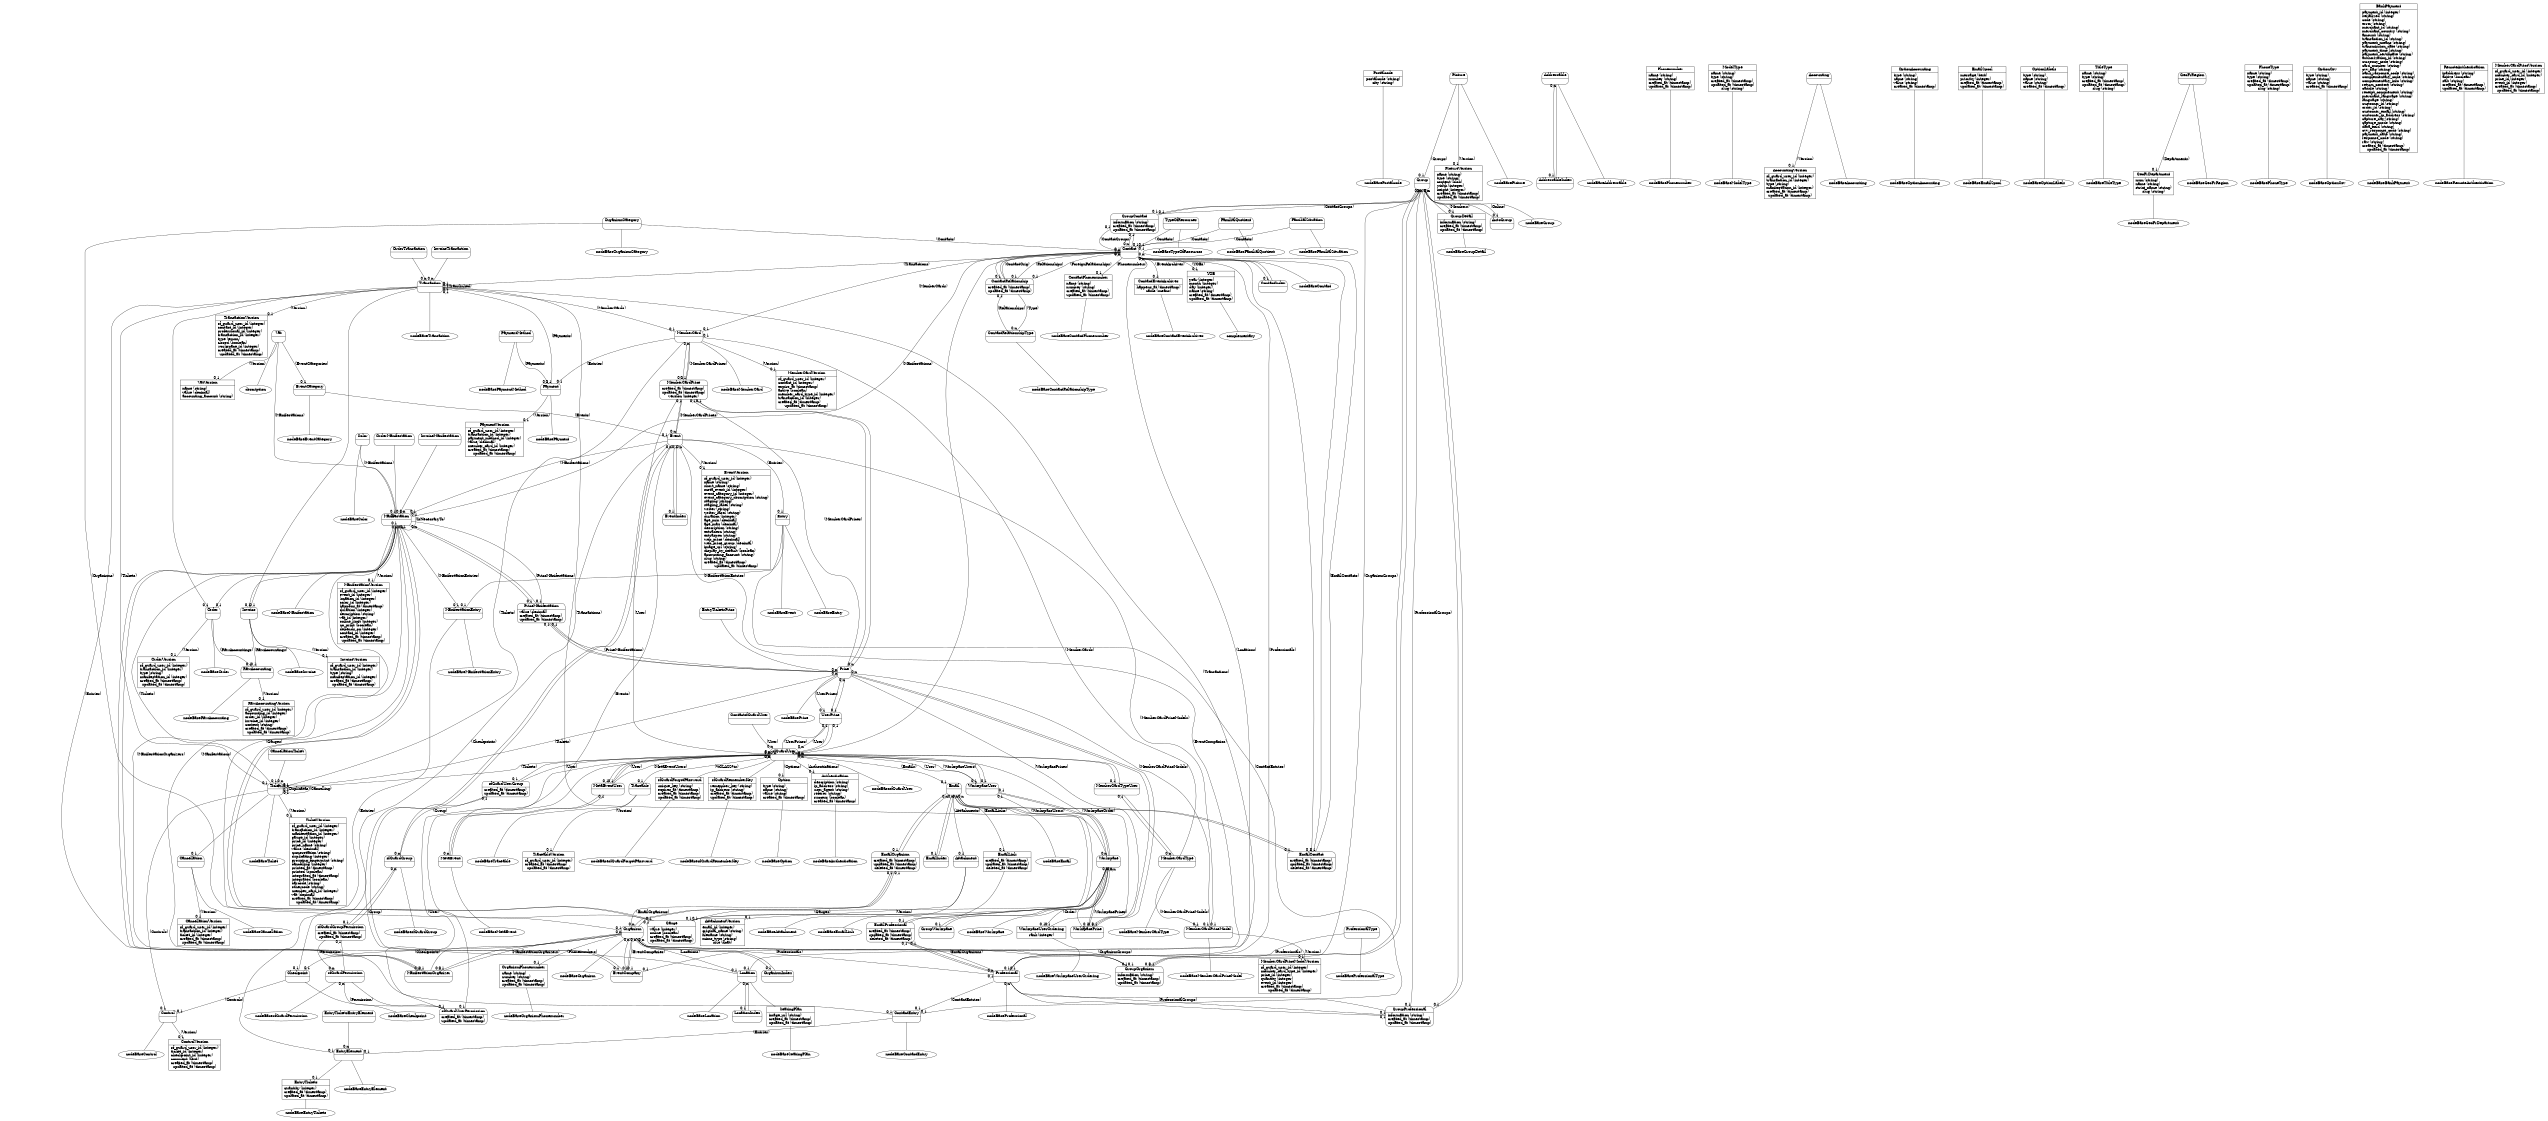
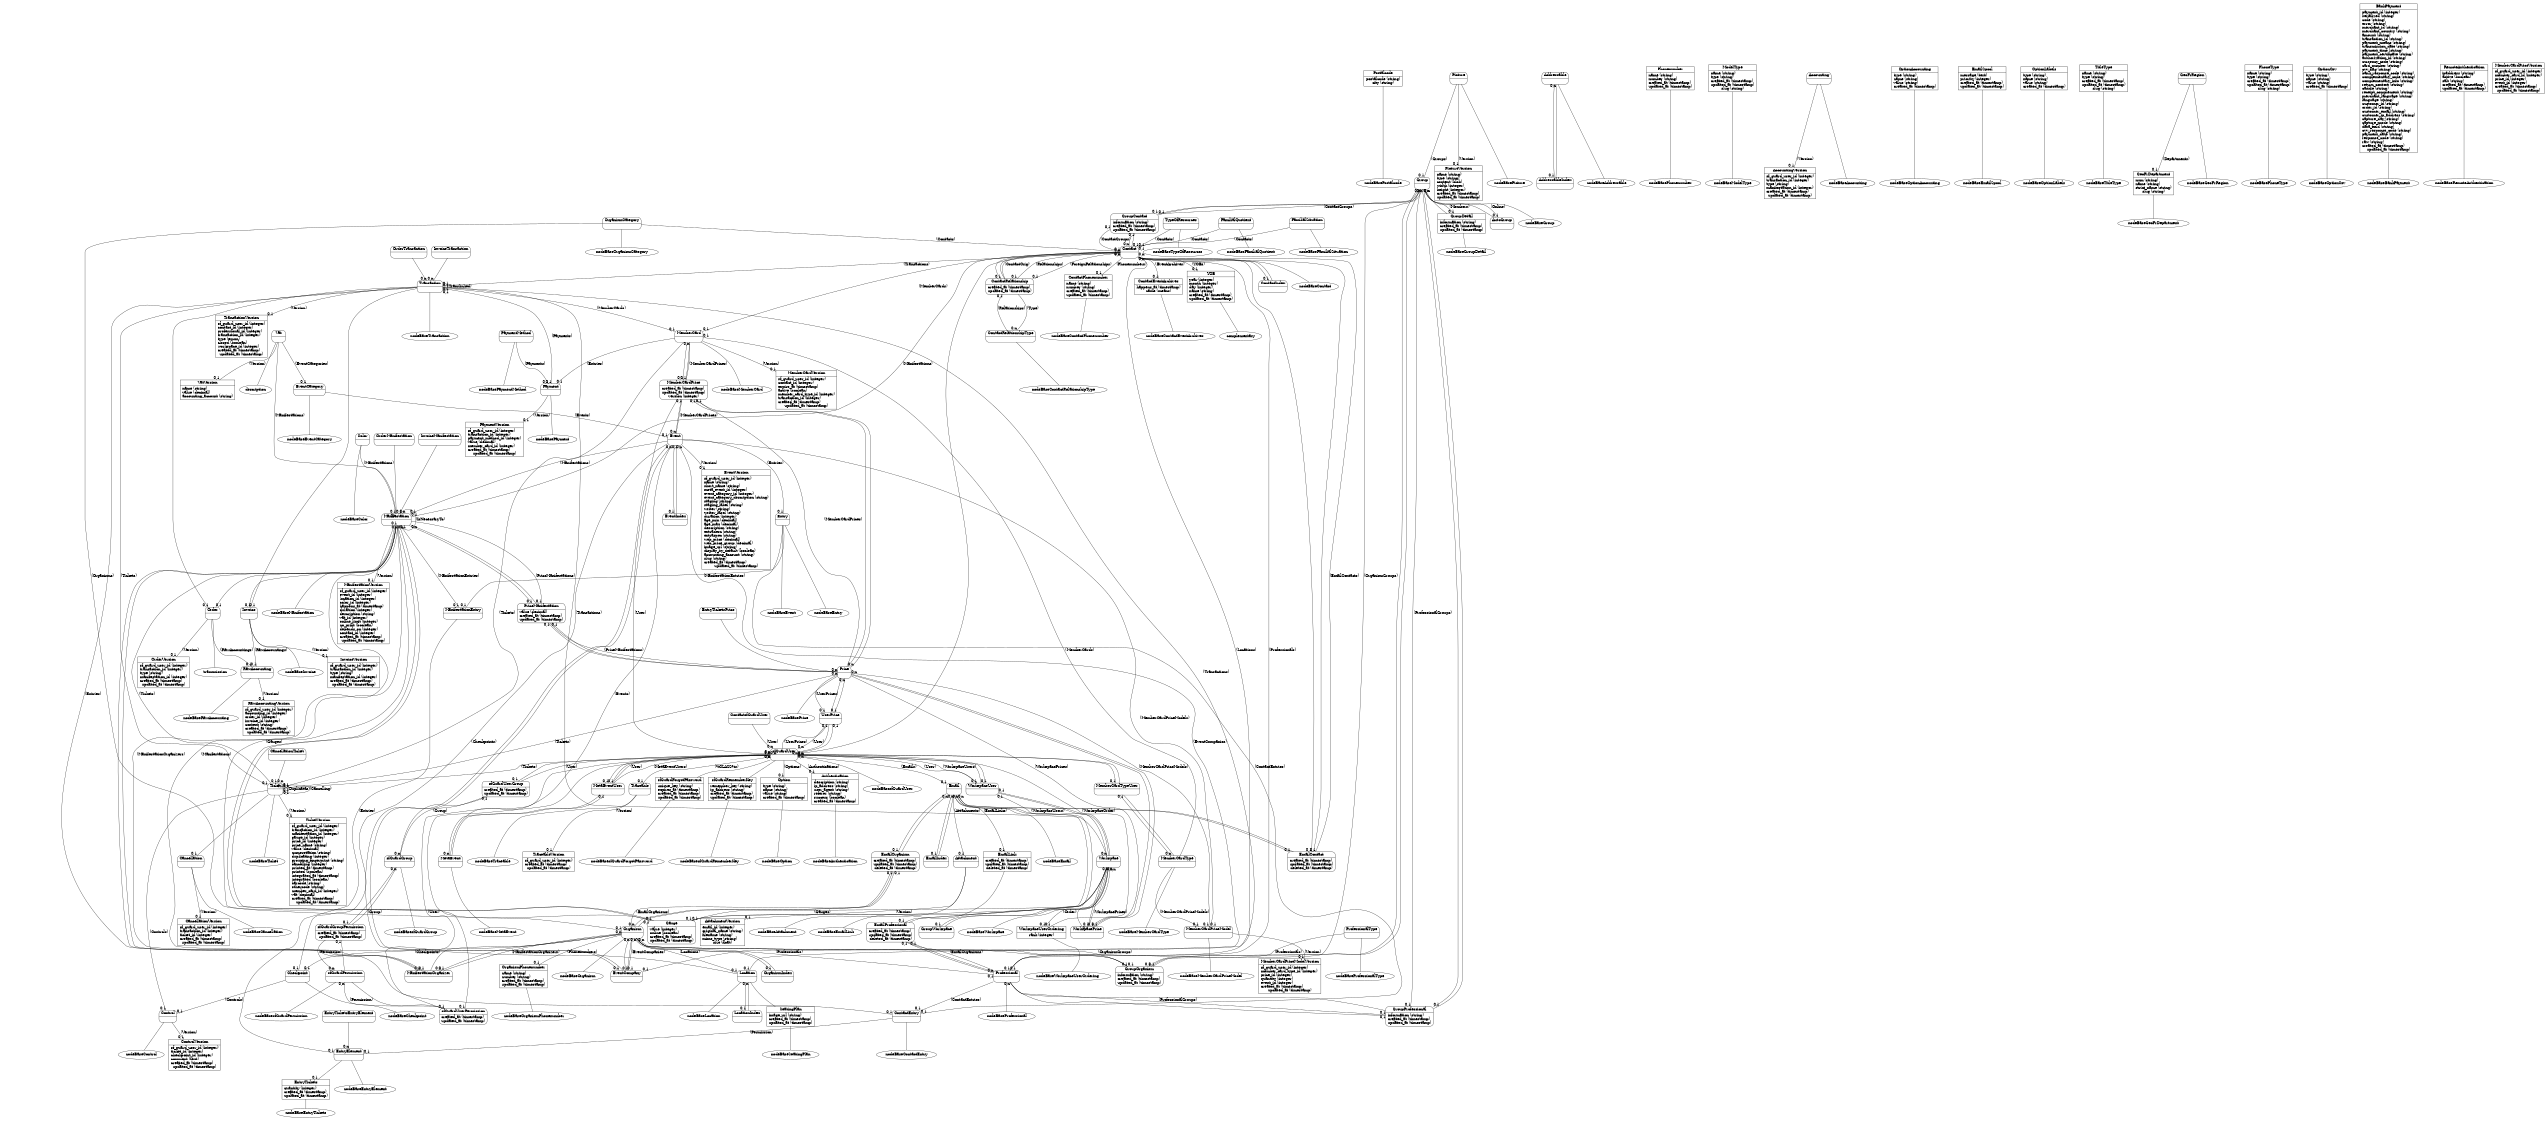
(215, 672) -> (215, 672)
(474, 672) -> none
(761, 1033) -> (761, 1033)
